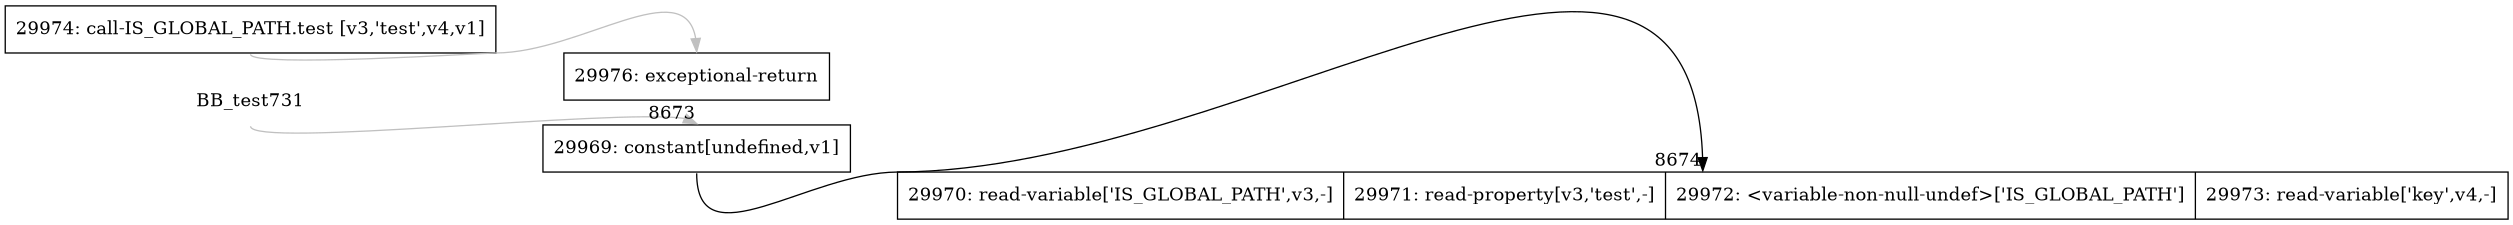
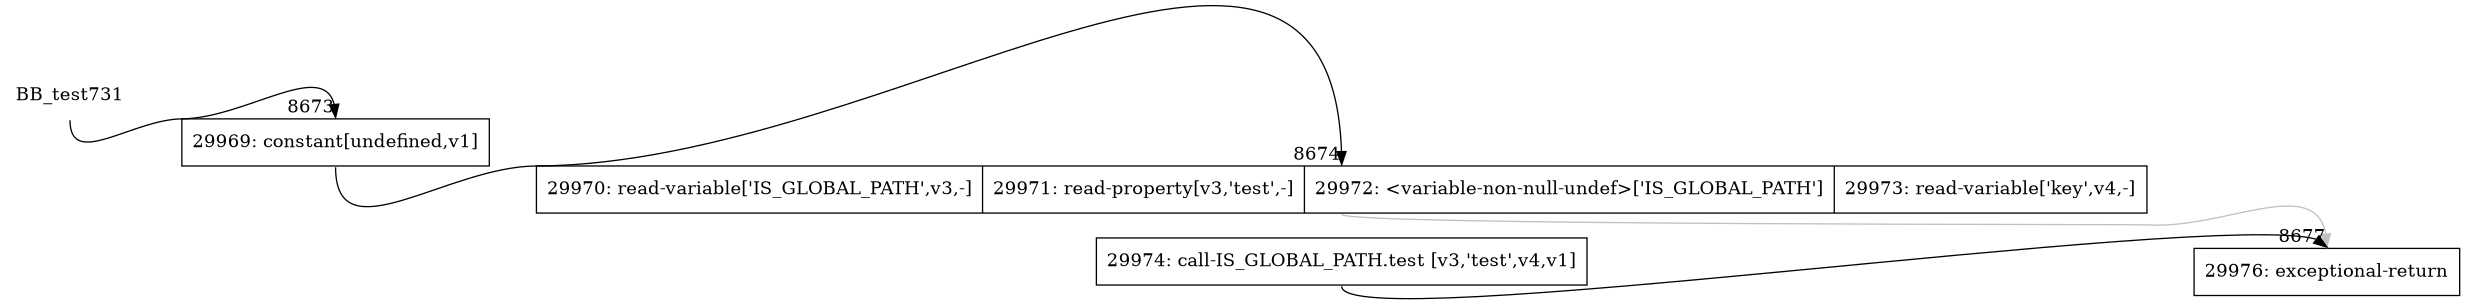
(482, 54) -> (1828, 267)
(467, 125) -> (199, 117)
none -> (1841, 224)
